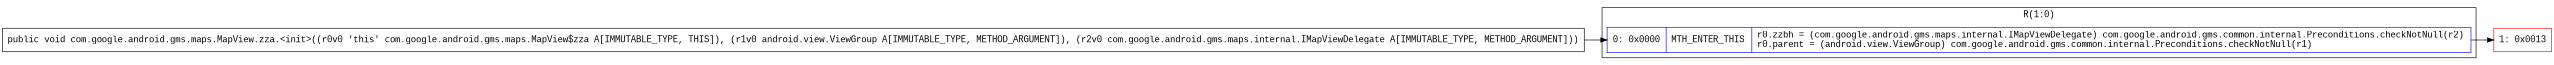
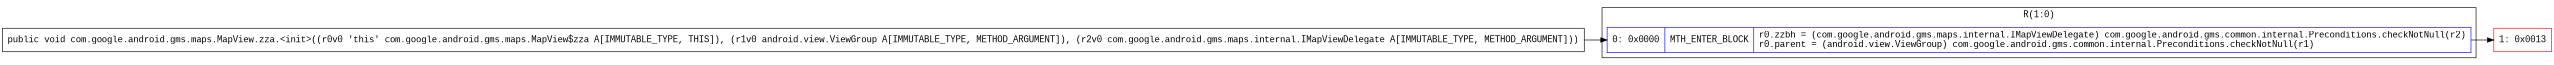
(1708, 40) -> (1709, 40)
